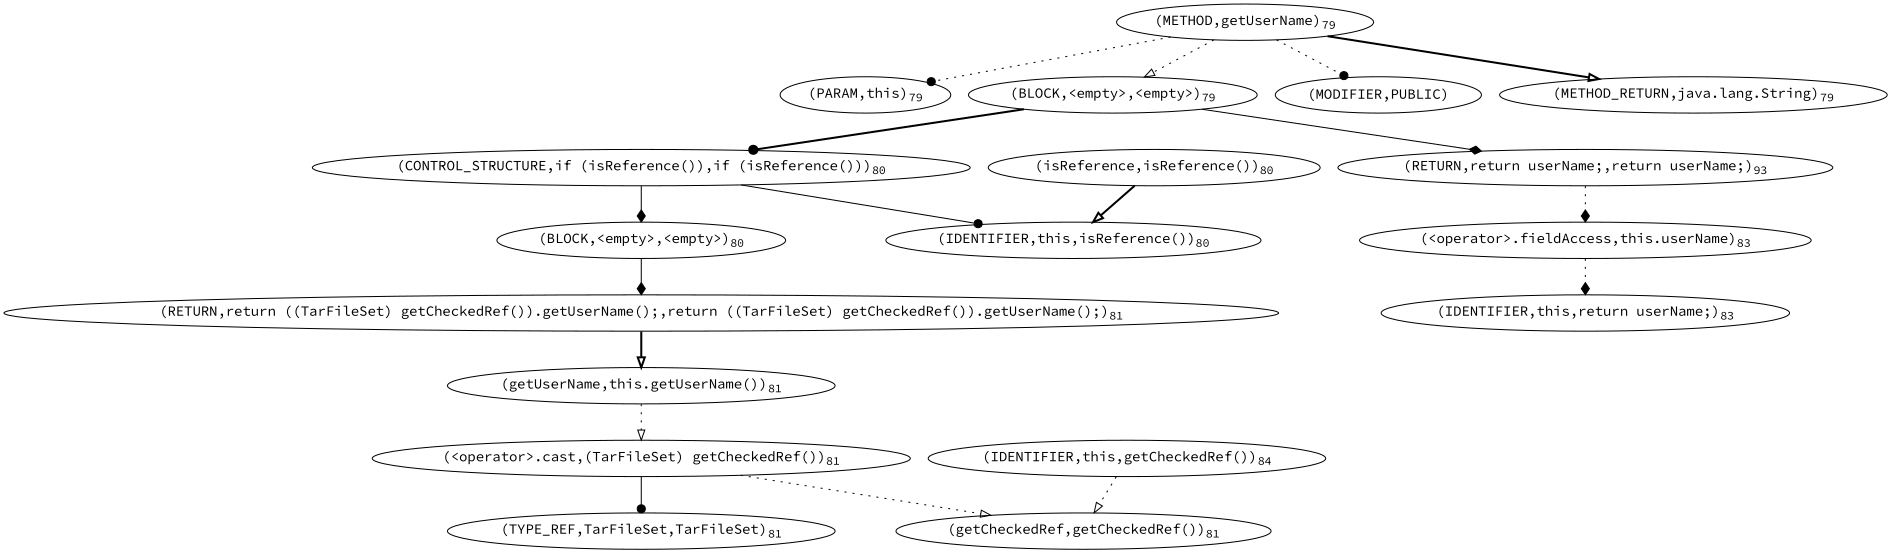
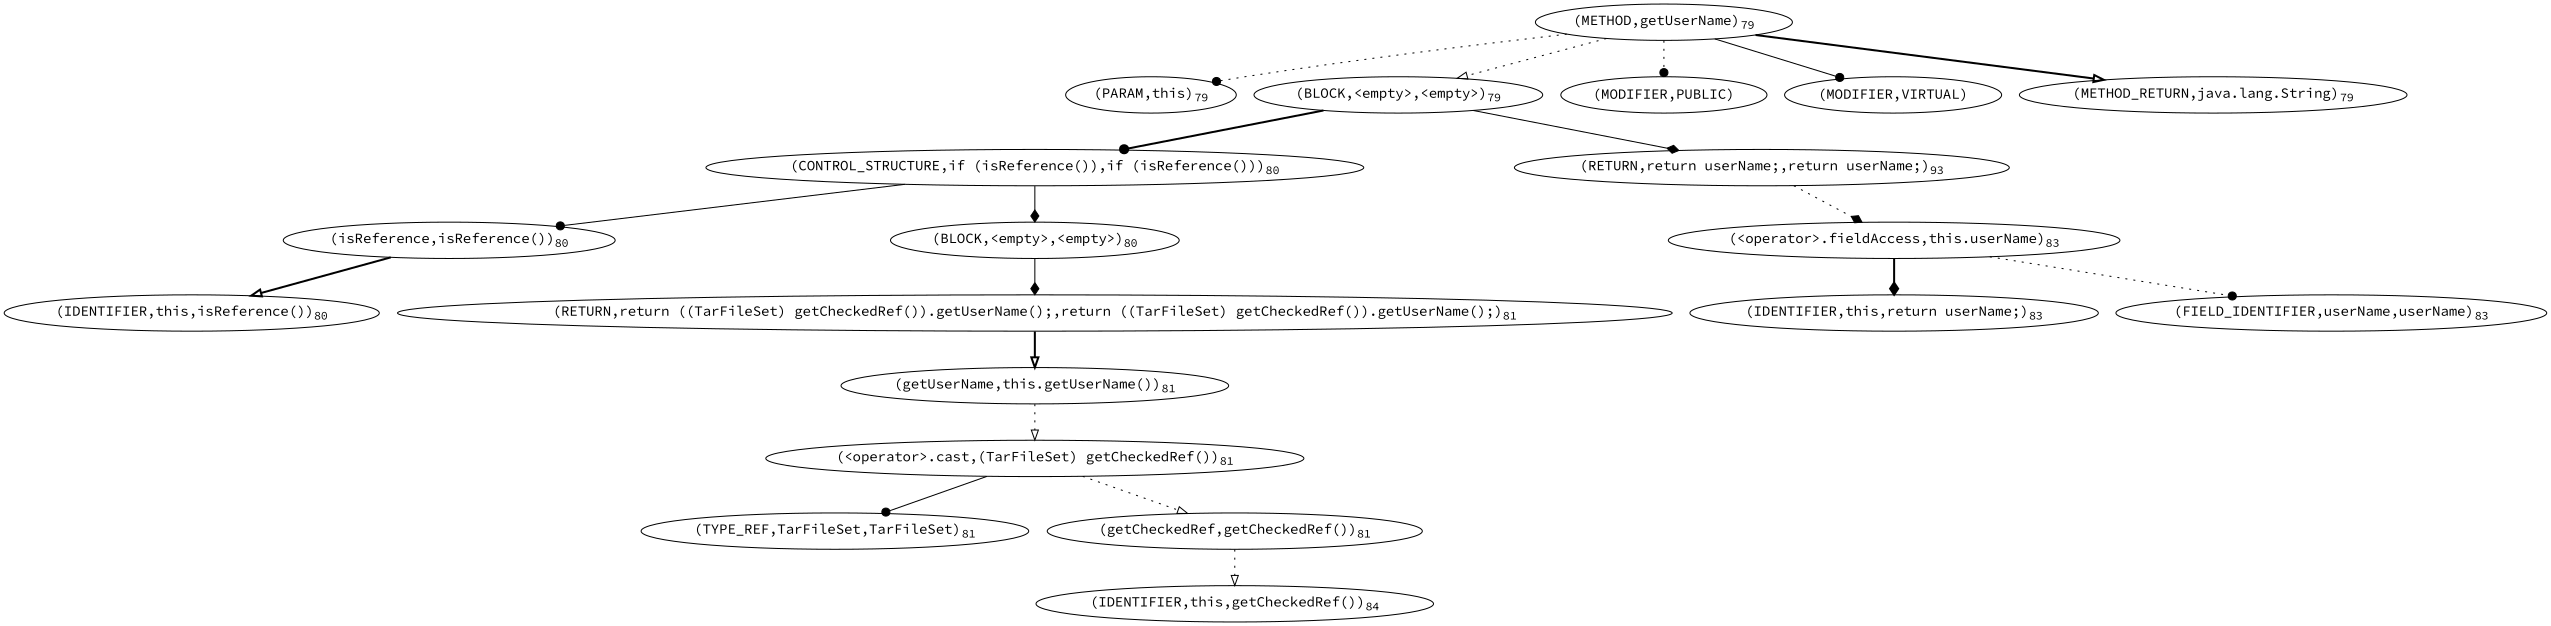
none -> (1893, 95)
(857, 204) -> (735, 205)
(1585, 271) -> (1894, 271)
none -> (2331, 313)
(1108, 491) -> (1235, 563)
